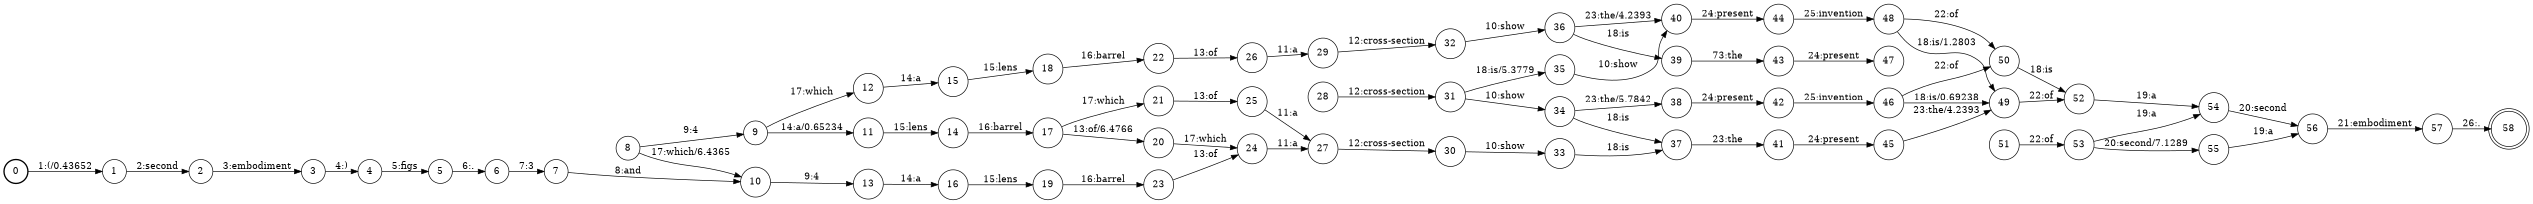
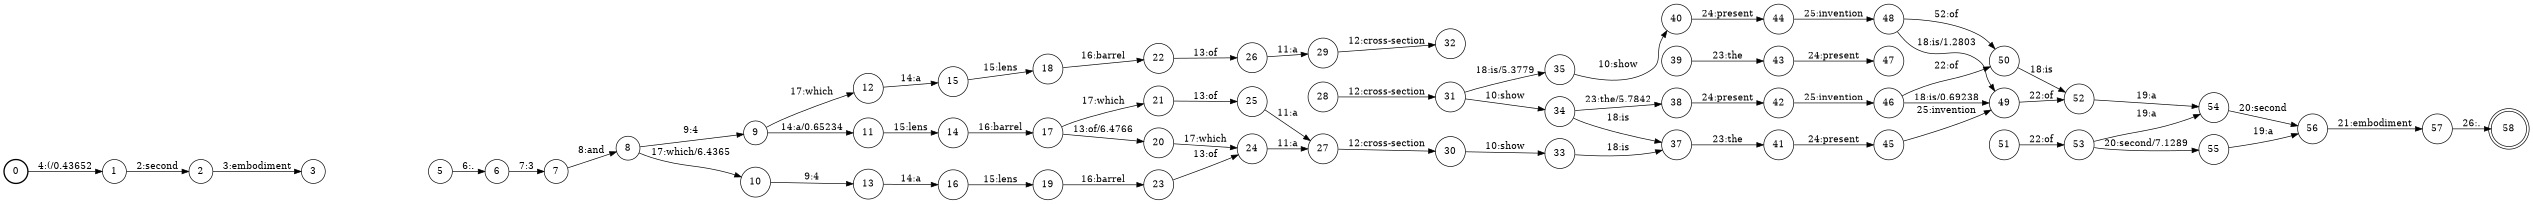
(1947, 15) -> (1947, 15)
(1560, 28) -> none
(1728, 56) -> (1728, 56)
(1947, 111) -> (1947, 111)
(65, 166) -> (65, 166)
(370, 171) -> none
(651, 178) -> (589, 161)
